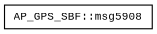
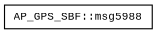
(78, 17) -> (78, 17)
